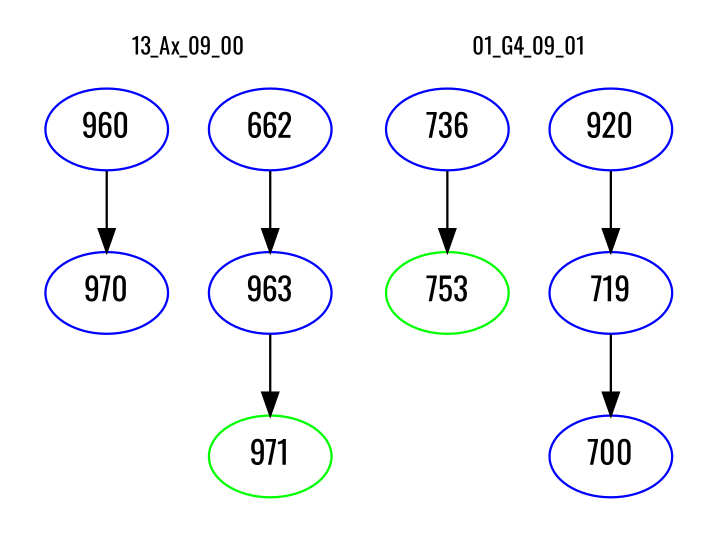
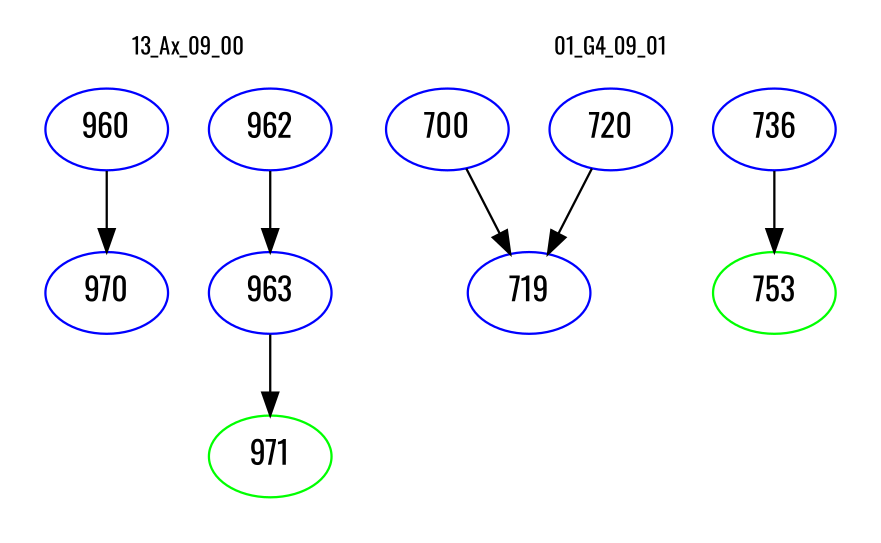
(270, 129) -> (270, 129)
(611, 129) -> (611, 129)
(611, 364) -> (483, 201)
